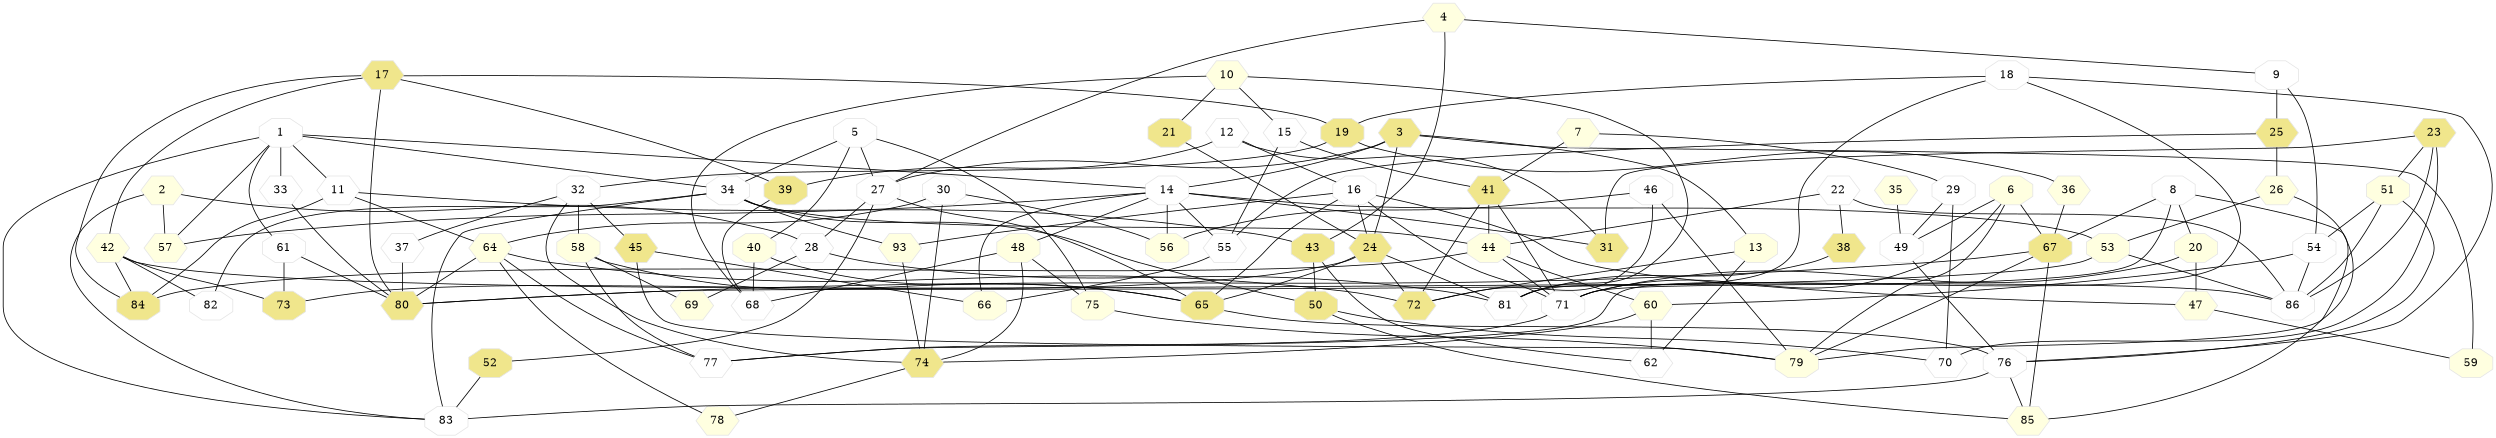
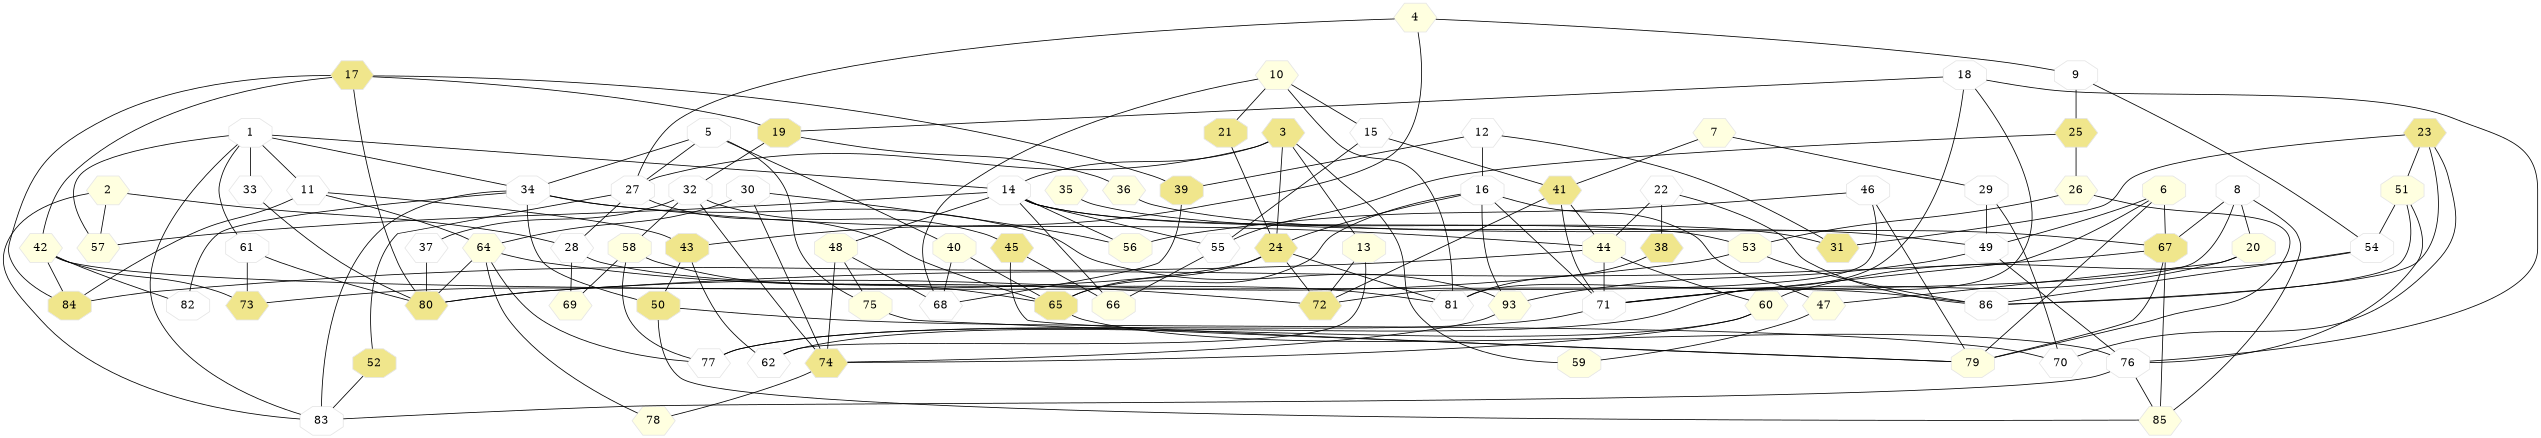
none -> (1702, 279)
(284, 306) -> (247, 306)
